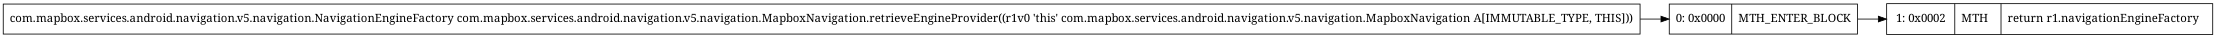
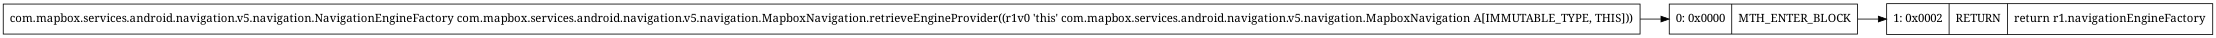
(1975, 19) -> (1978, 19)
